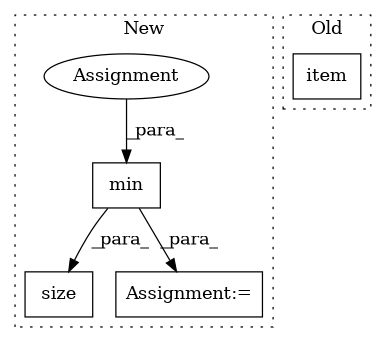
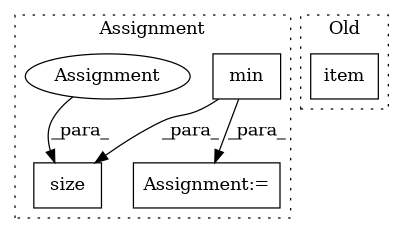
(144, 29) -> (153, 29)
(127, 125) -> (52, 120)
